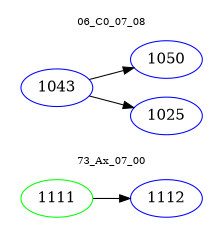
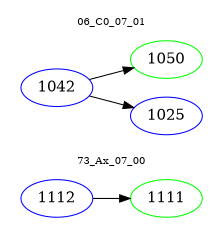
(112, 22) -> (112, 22)
(166, 60) -> (166, 60)
(57, 88) -> (57, 88)
(106, 198) -> (106, 198)
